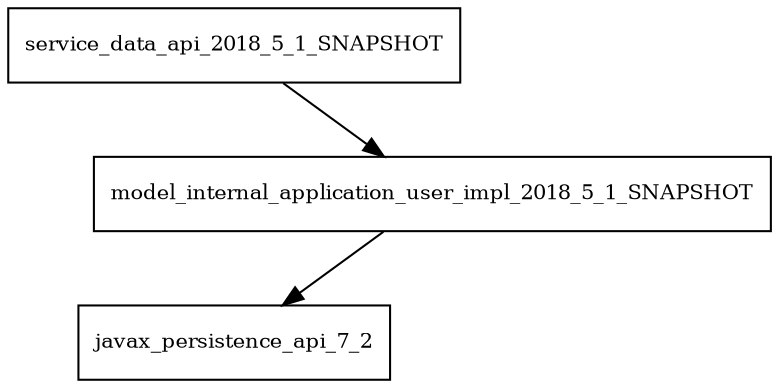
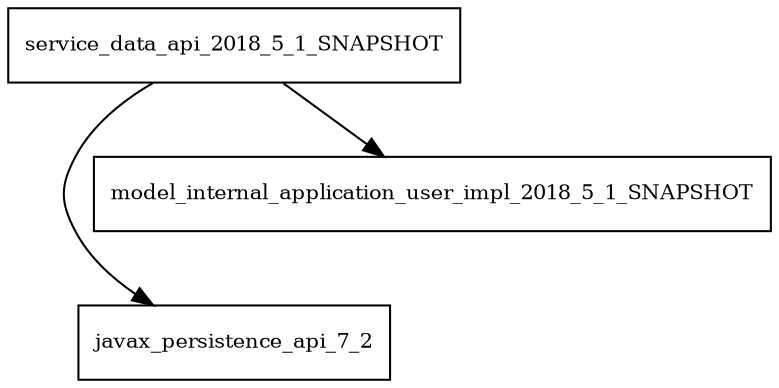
(342, 262) -> (65, 184)
